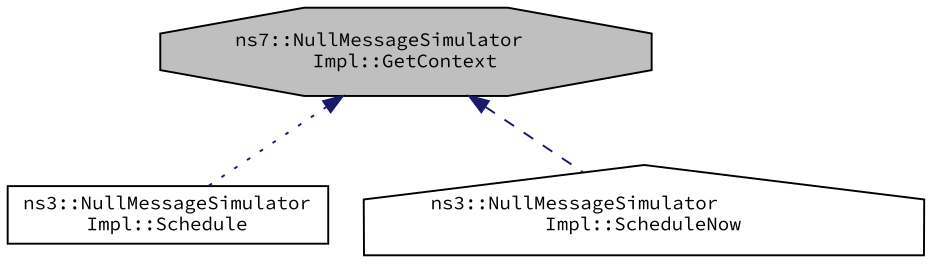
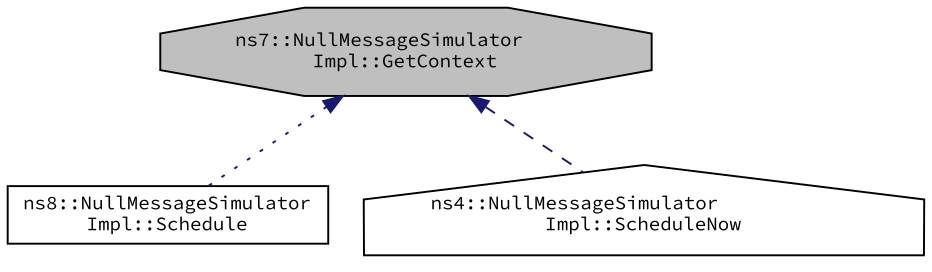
(168, 215) -> (168, 215)
(644, 215) -> (644, 215)
